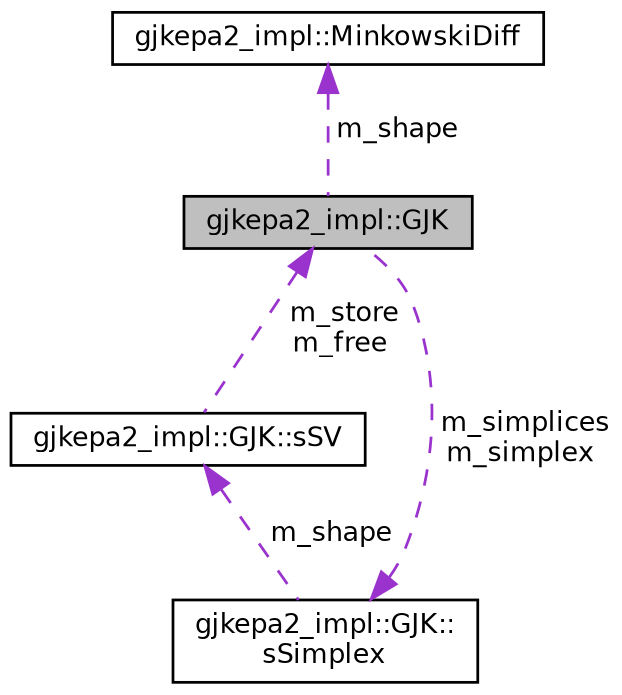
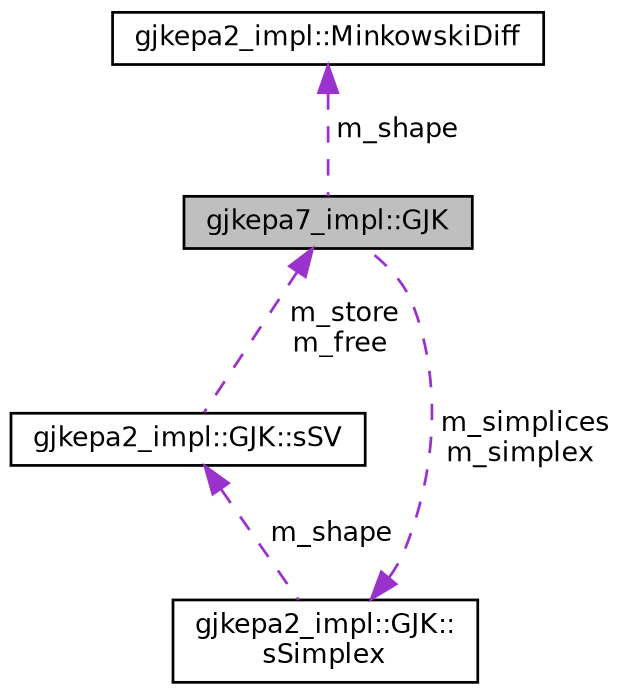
(328, 222) -> (328, 222)
